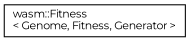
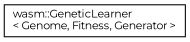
(95, 21) -> (95, 21)
